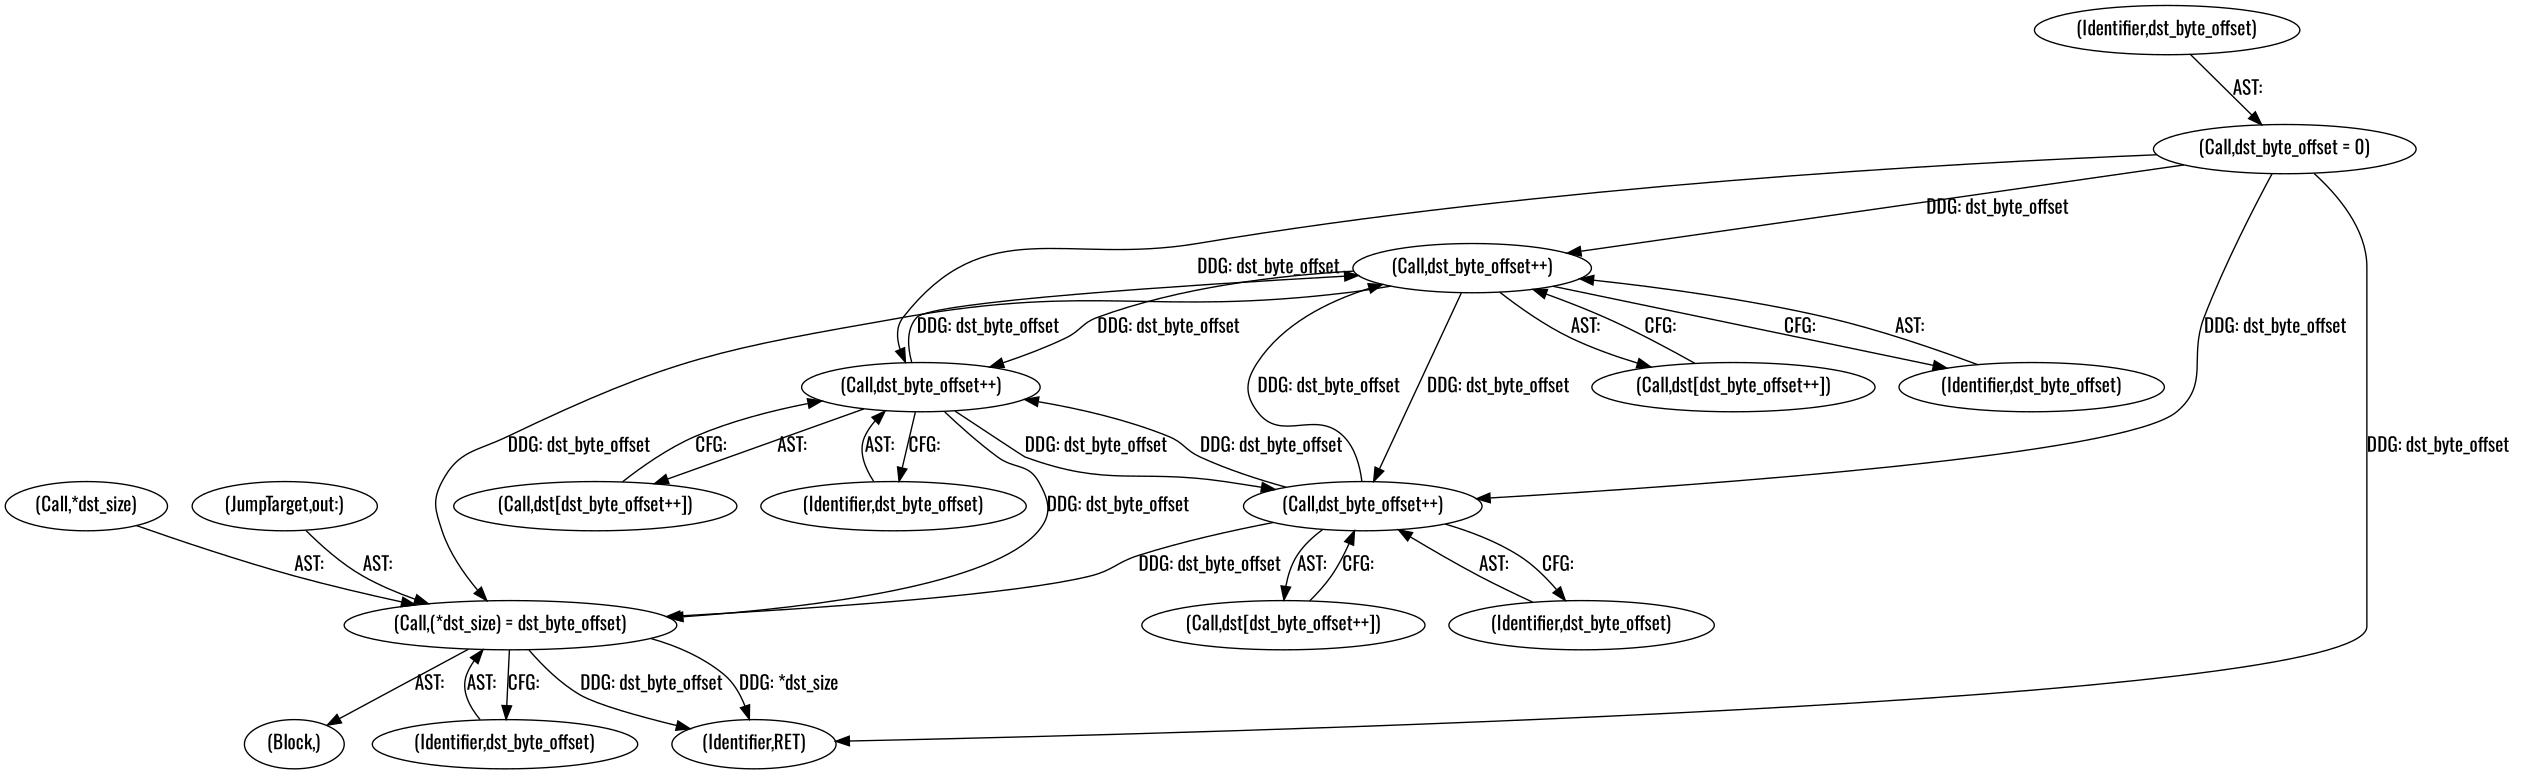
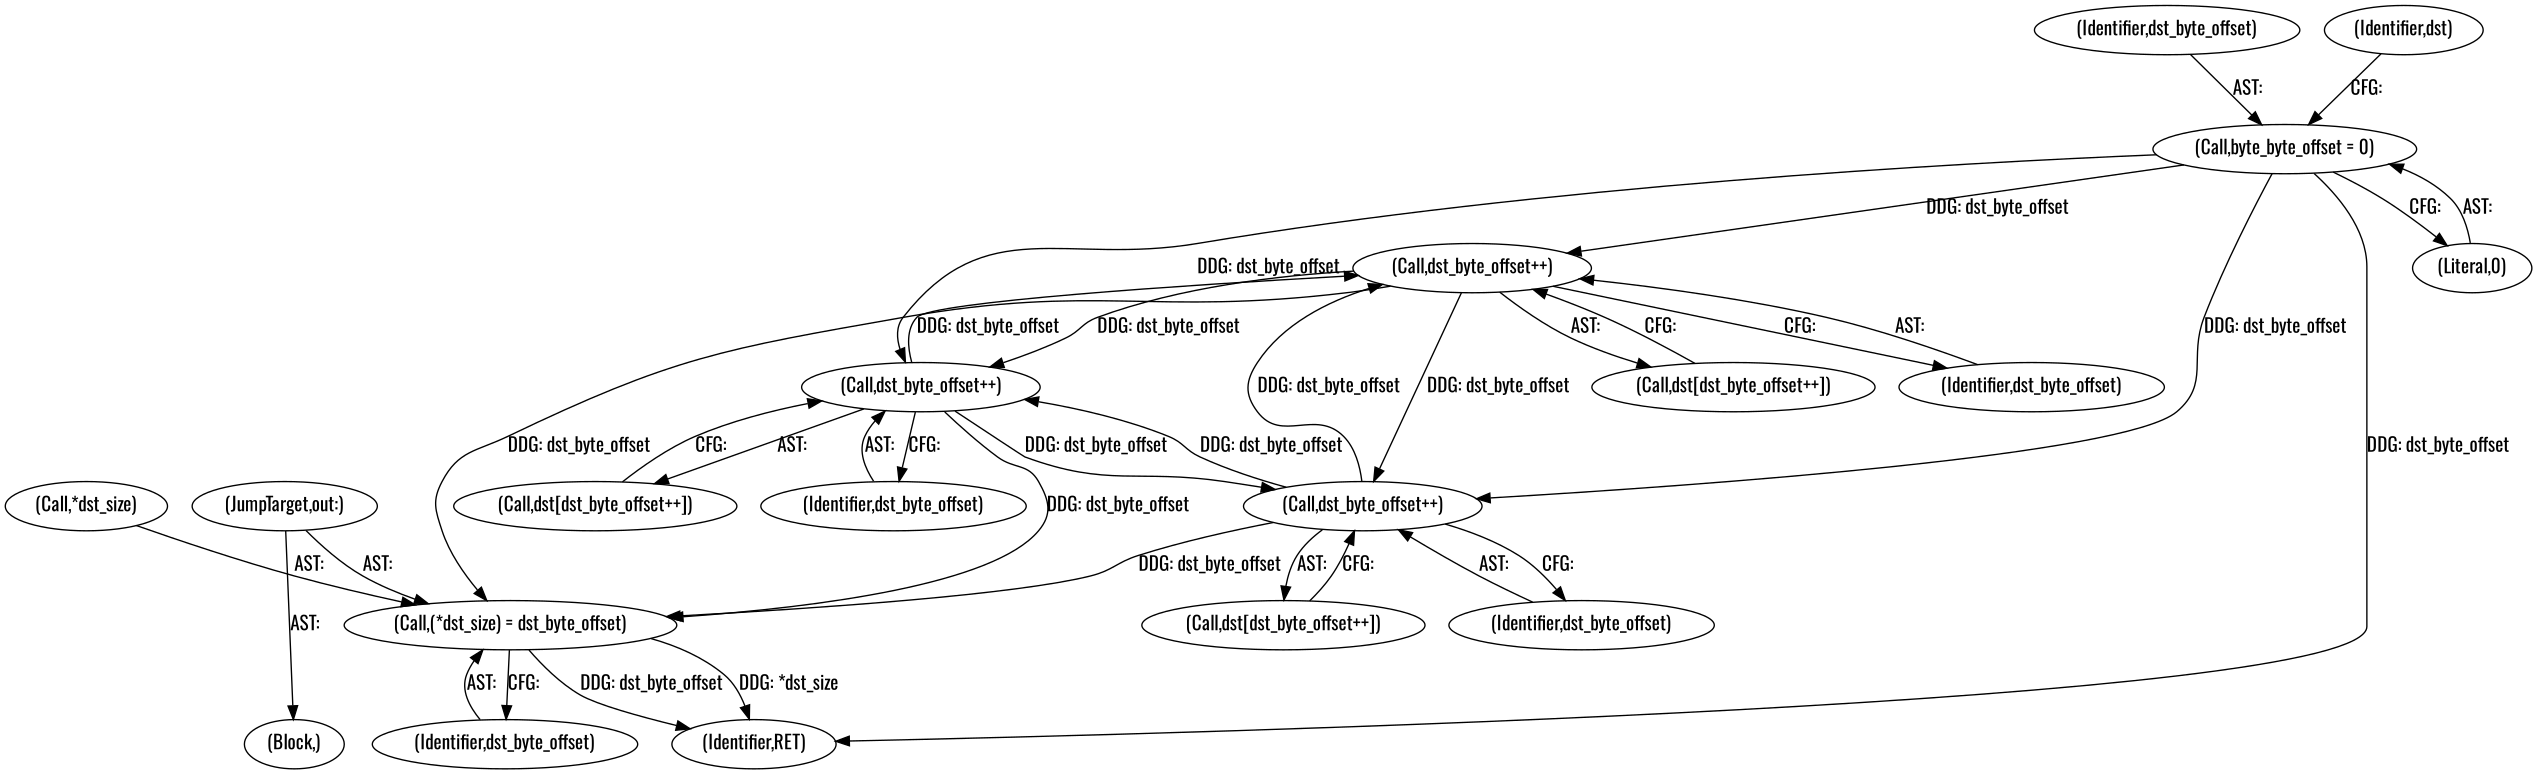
none -> (2404, 30)
(2285, 149) -> (2285, 149)
none -> (2472, 268)
(404, 684) -> (289, 618)
